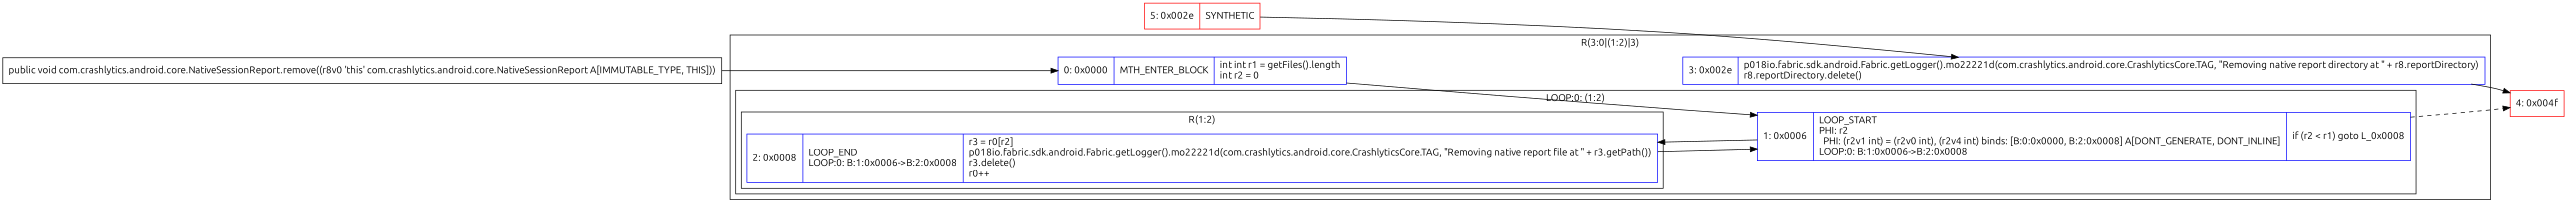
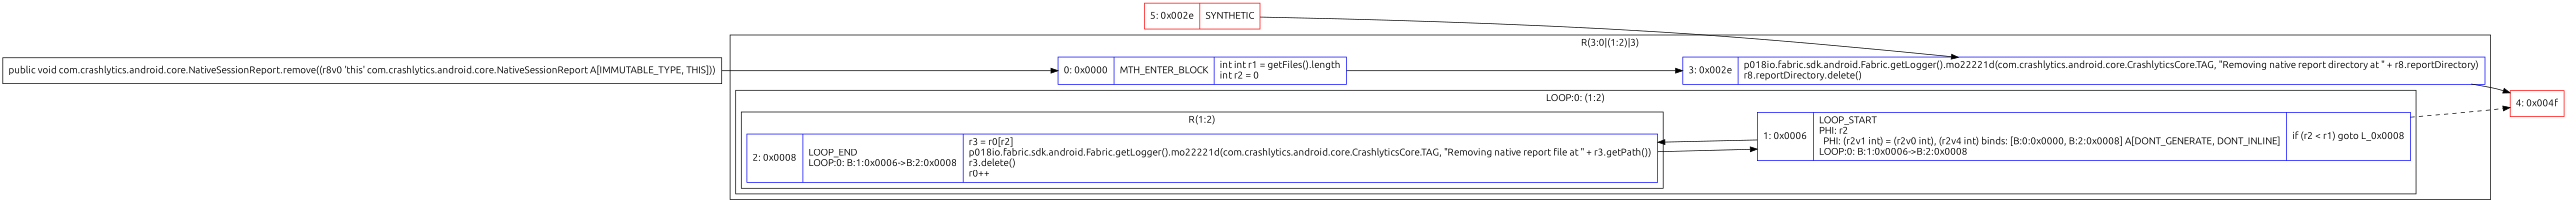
(1548, 100) -> (1511, 71)
